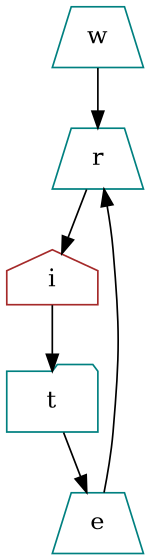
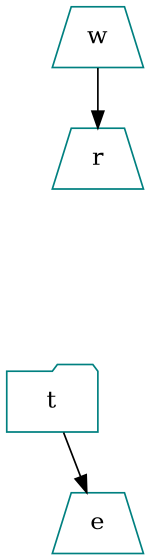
(52, 280) -> none
(118, 349) -> none
